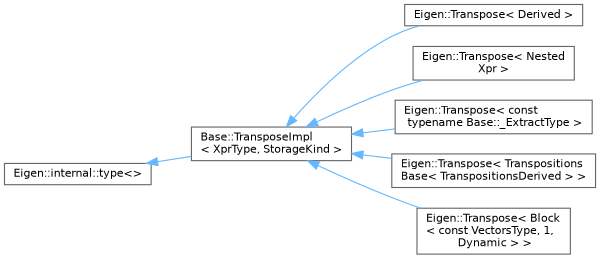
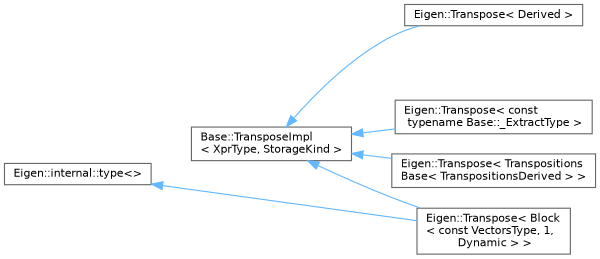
(494, 63) -> none
(175, 159) -> (290, 203)
